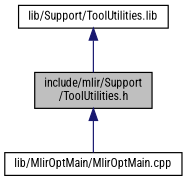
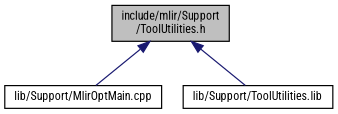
(93, 56) -> (223, 67)
(93, 164) -> (83, 97)
